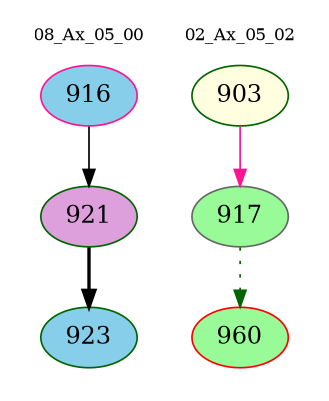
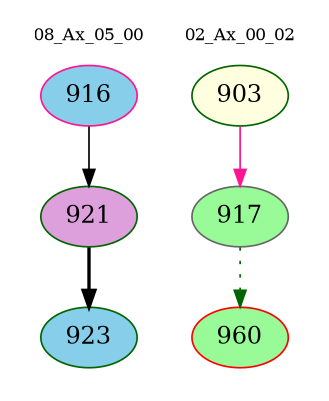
(240, 36) -> (240, 36)
